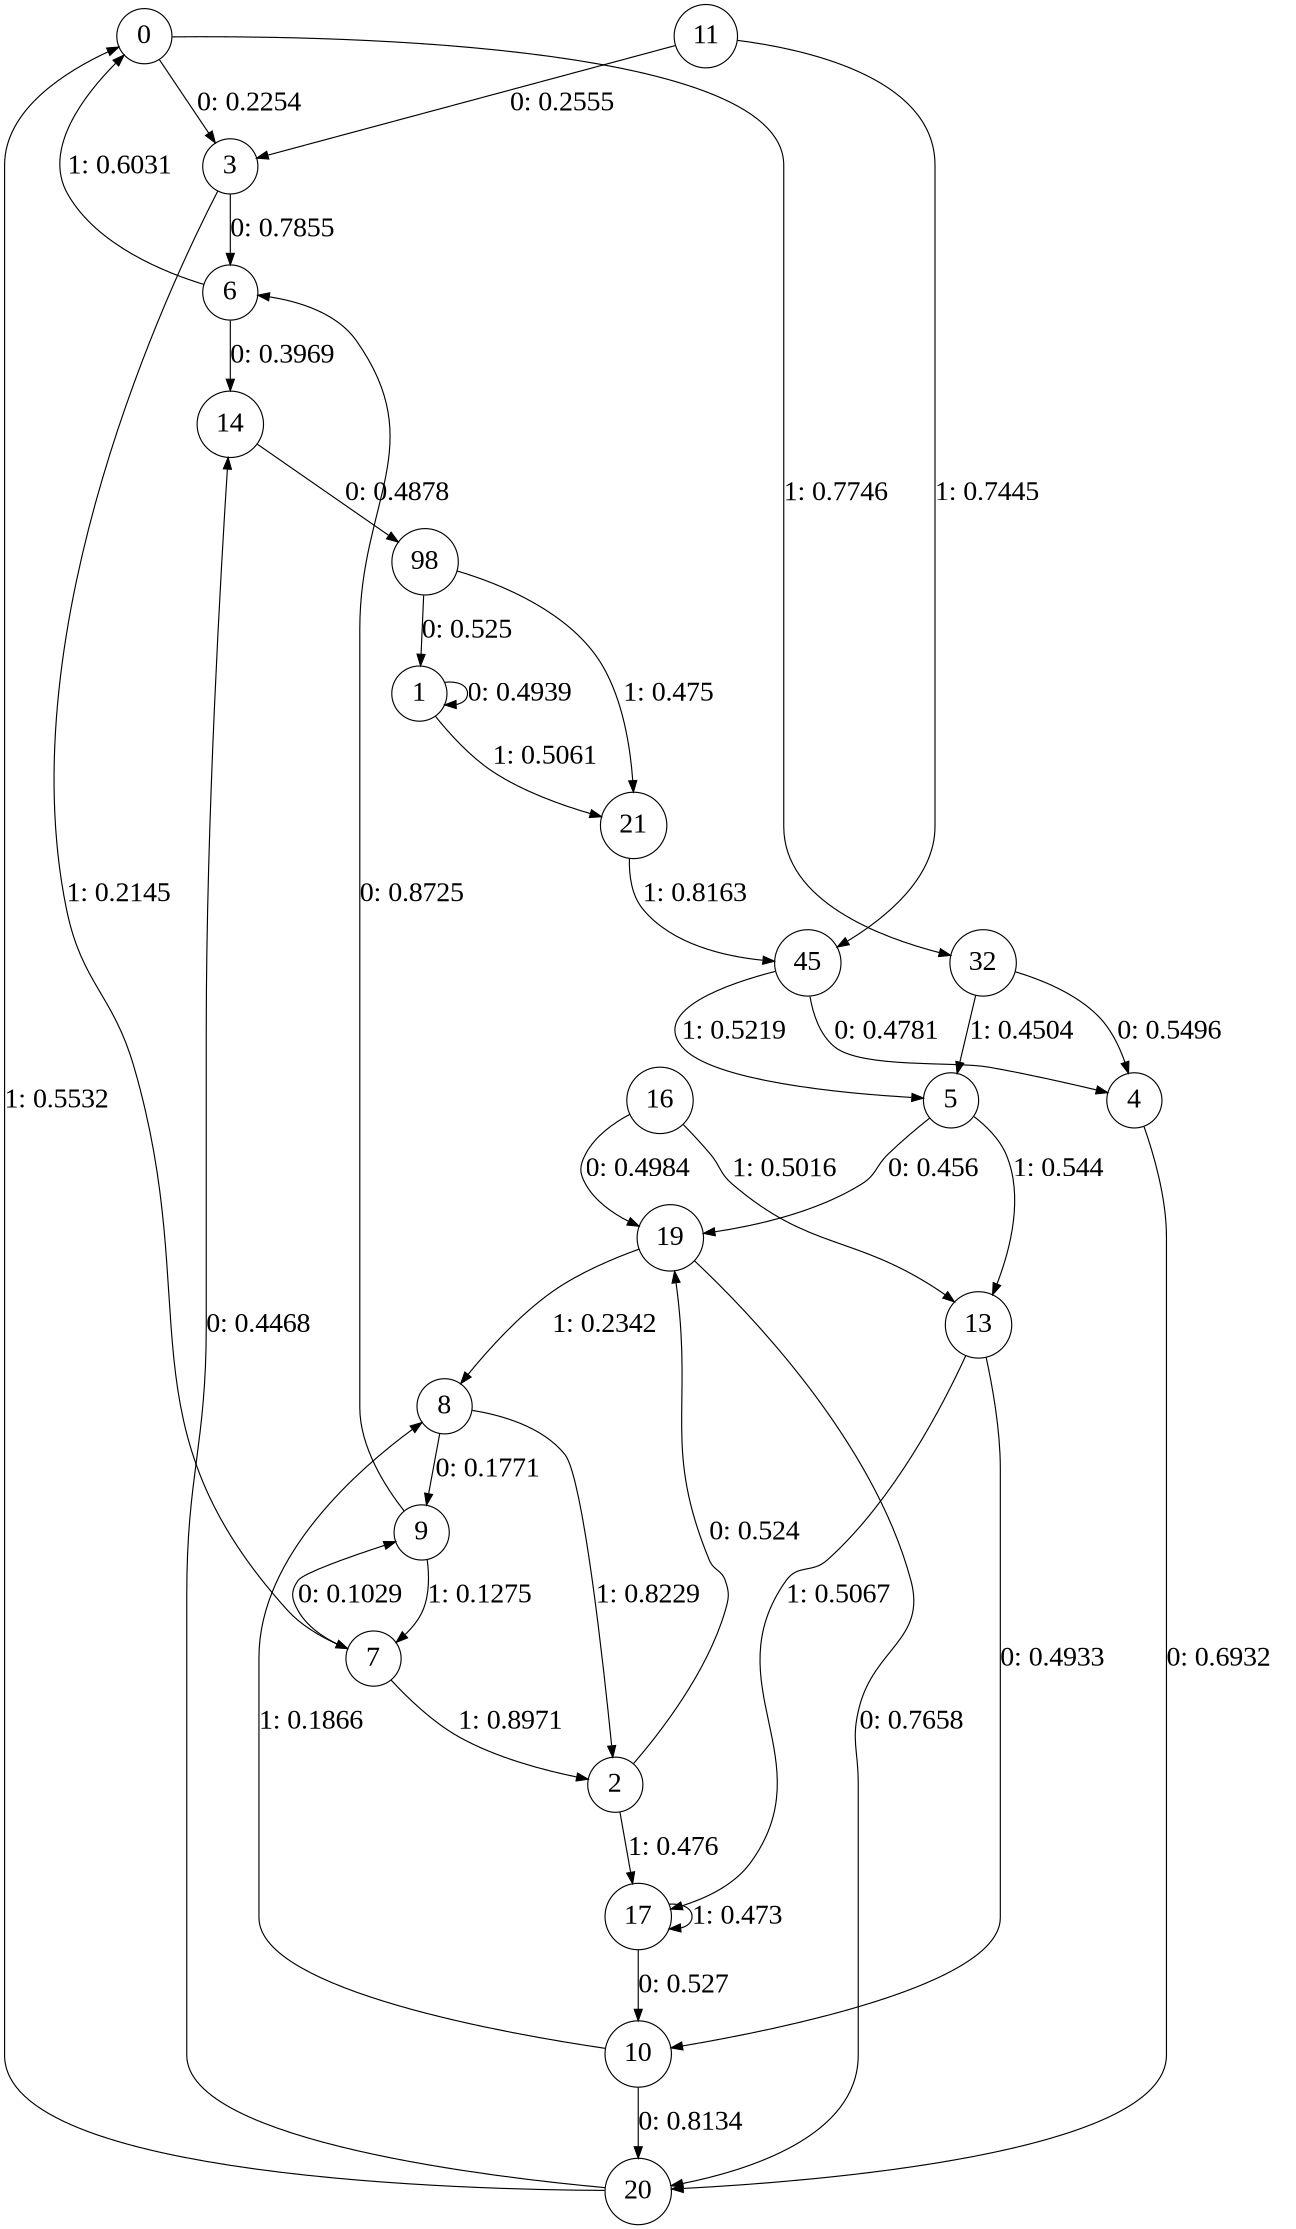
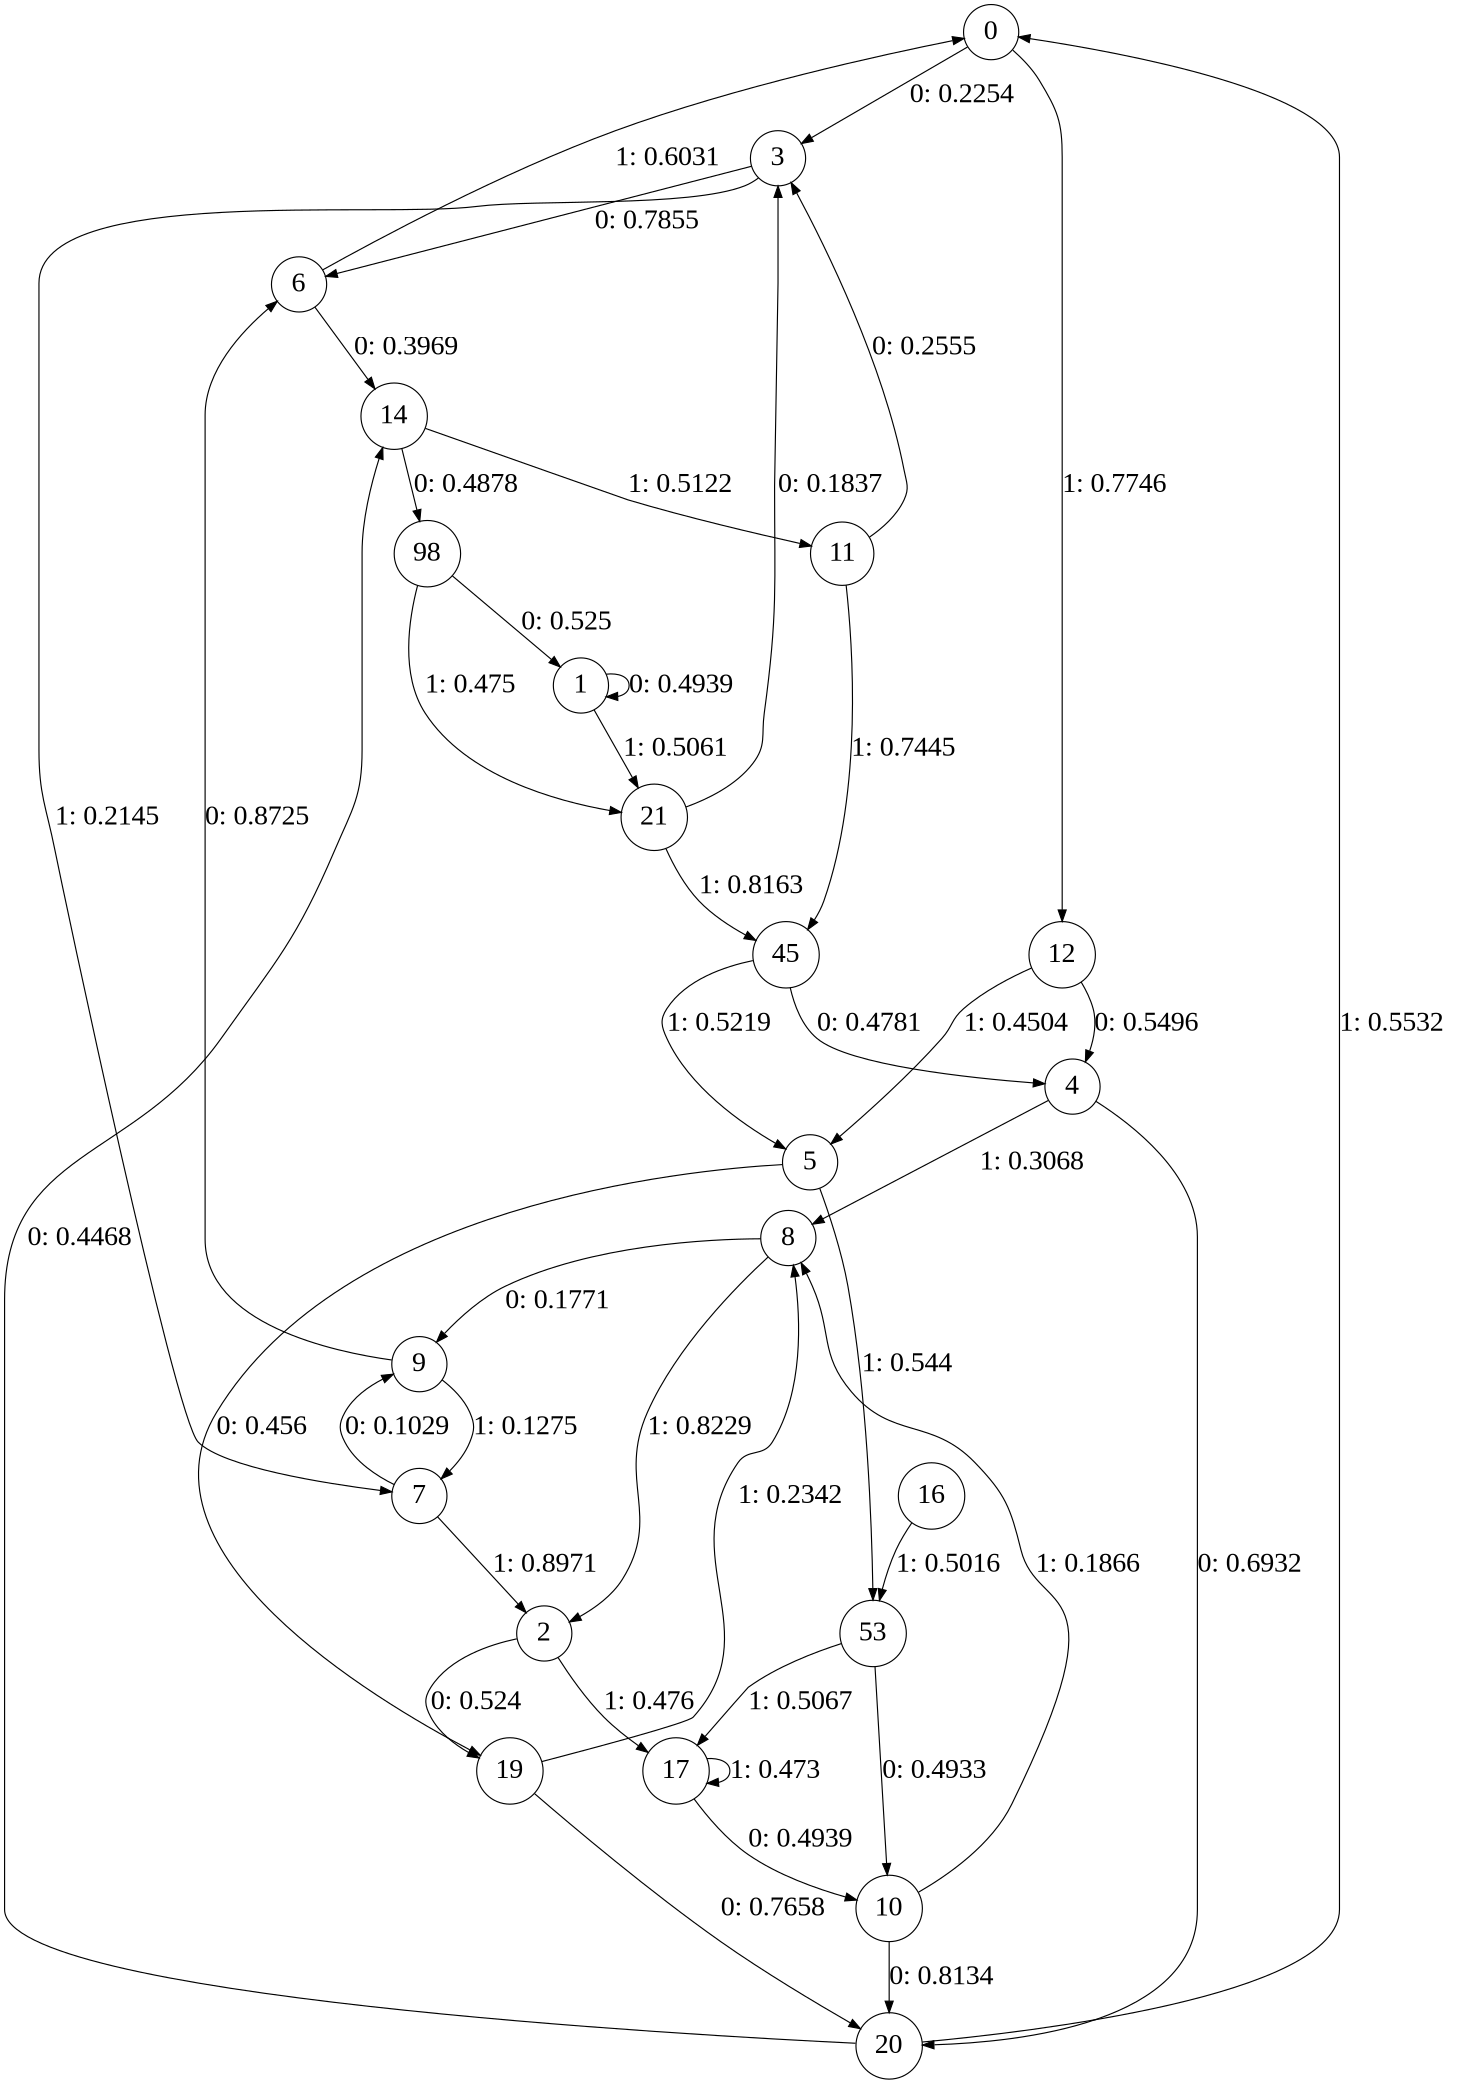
none -> (610, 494)
none -> (775, 522)
(983, 963) -> (1062, 955)
none -> (935, 1160)
(581, 1168) -> none
(979, 1325) -> (873, 1633)
(697, 1985) -> (811, 1840)
